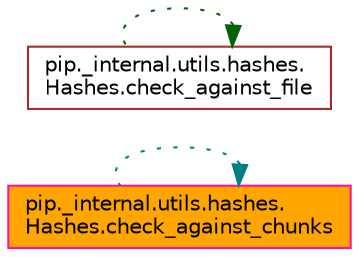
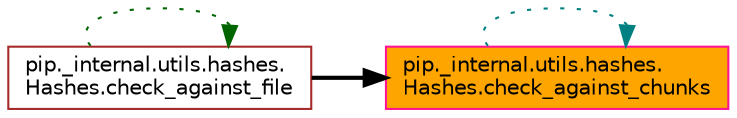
none -> (338, 78)
